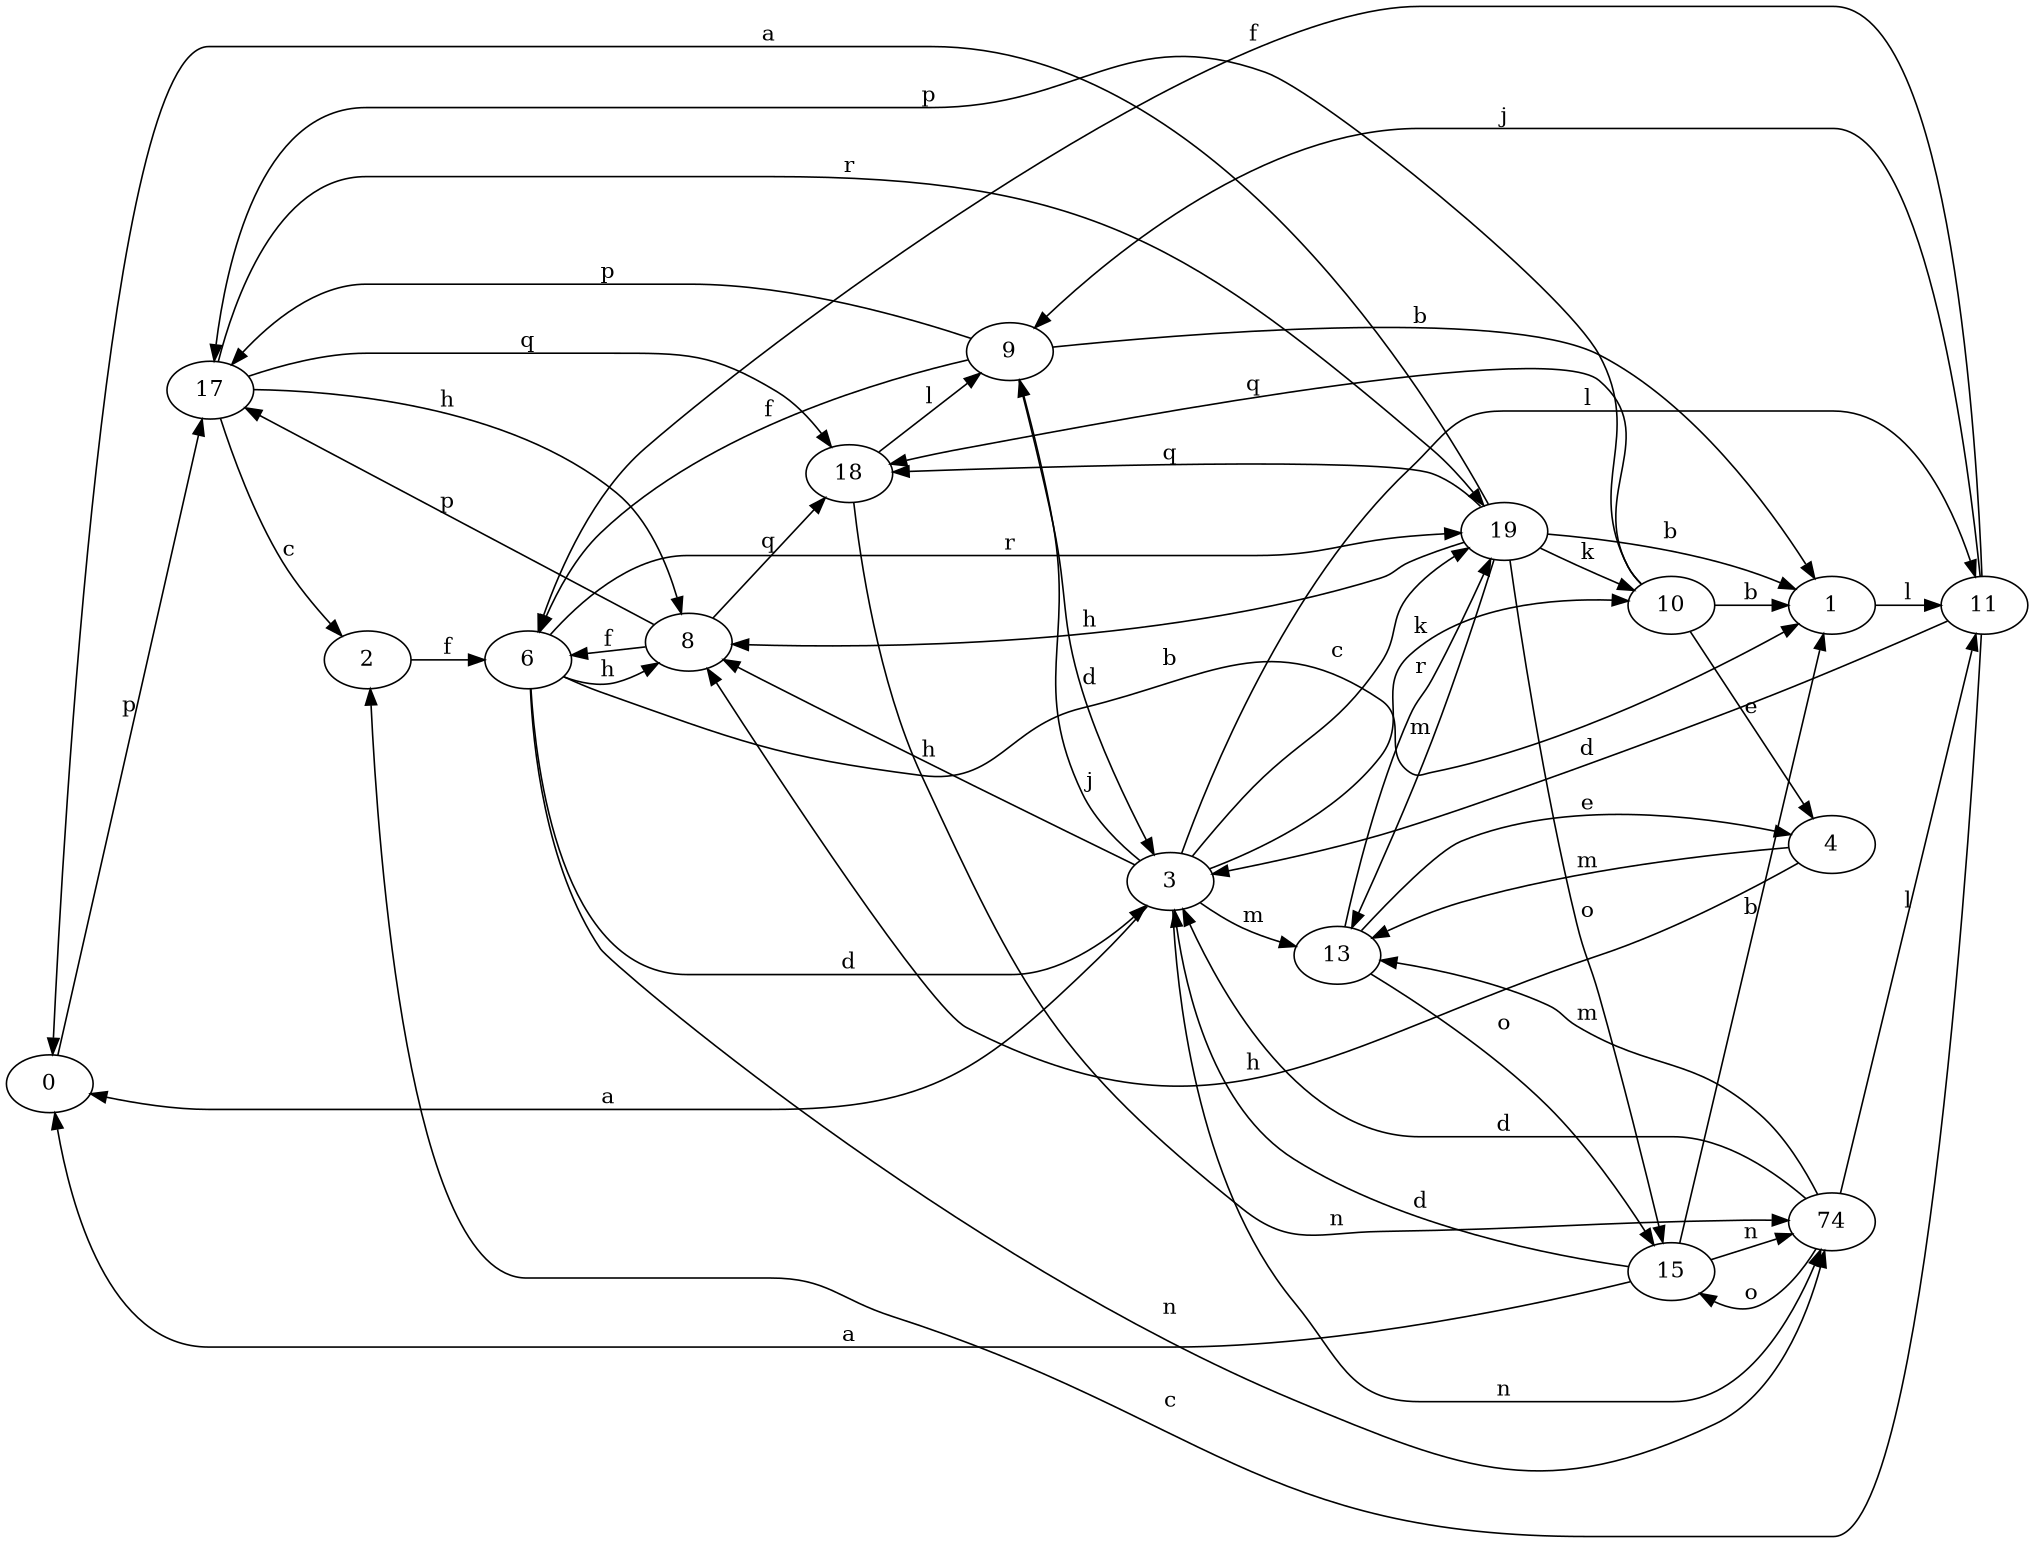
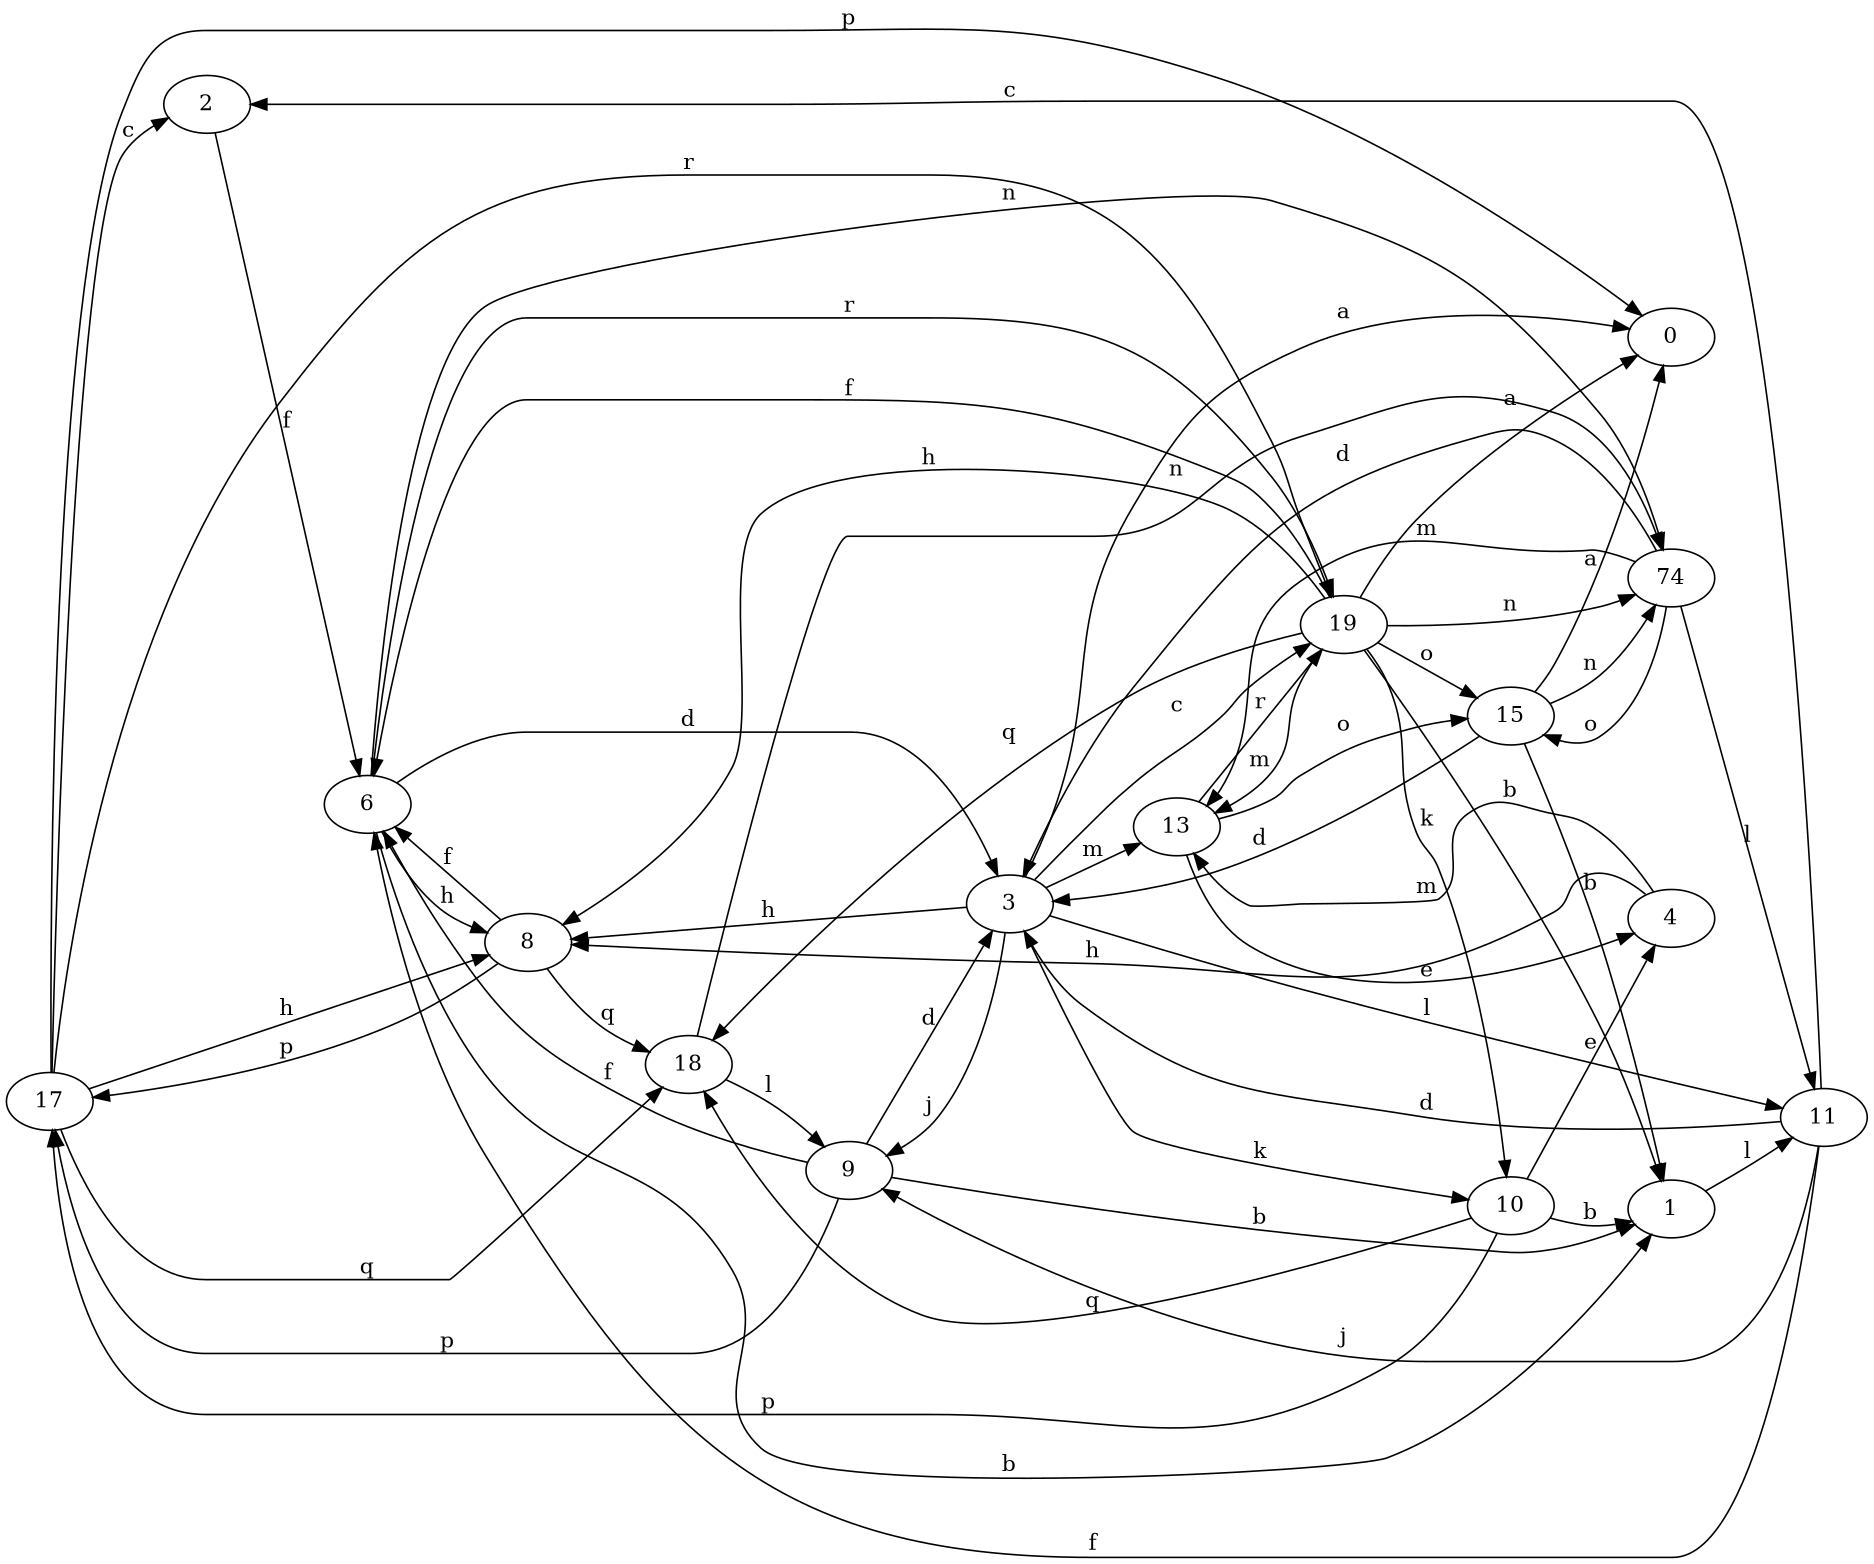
none -> (762, 400)
(128, 745) -> (404, 31)
(1361, 1385) -> (1505, 621)
